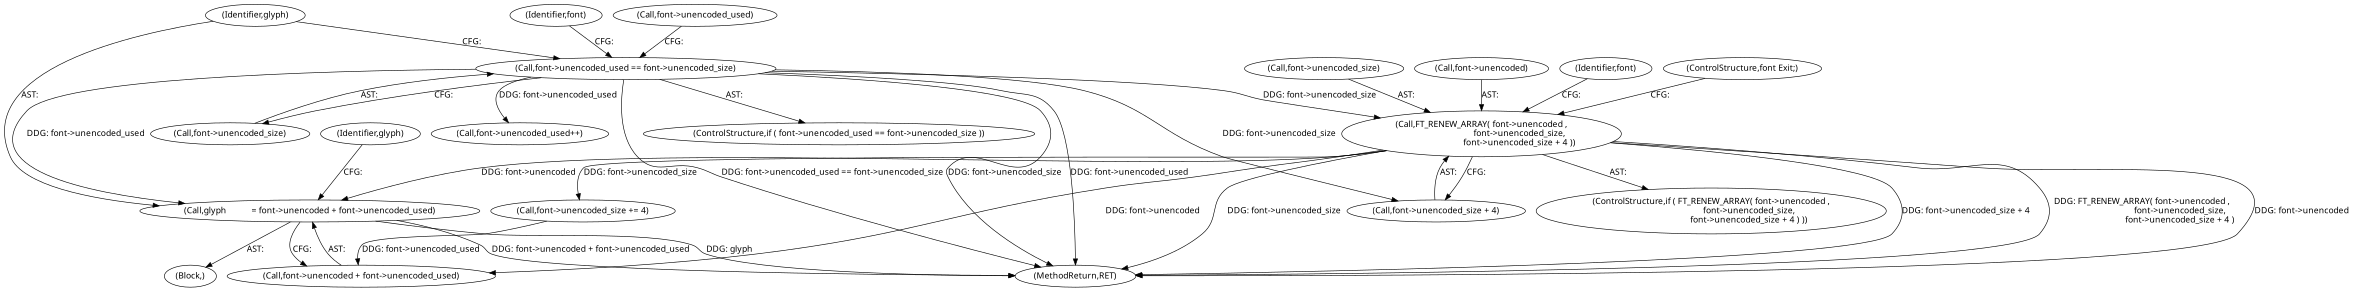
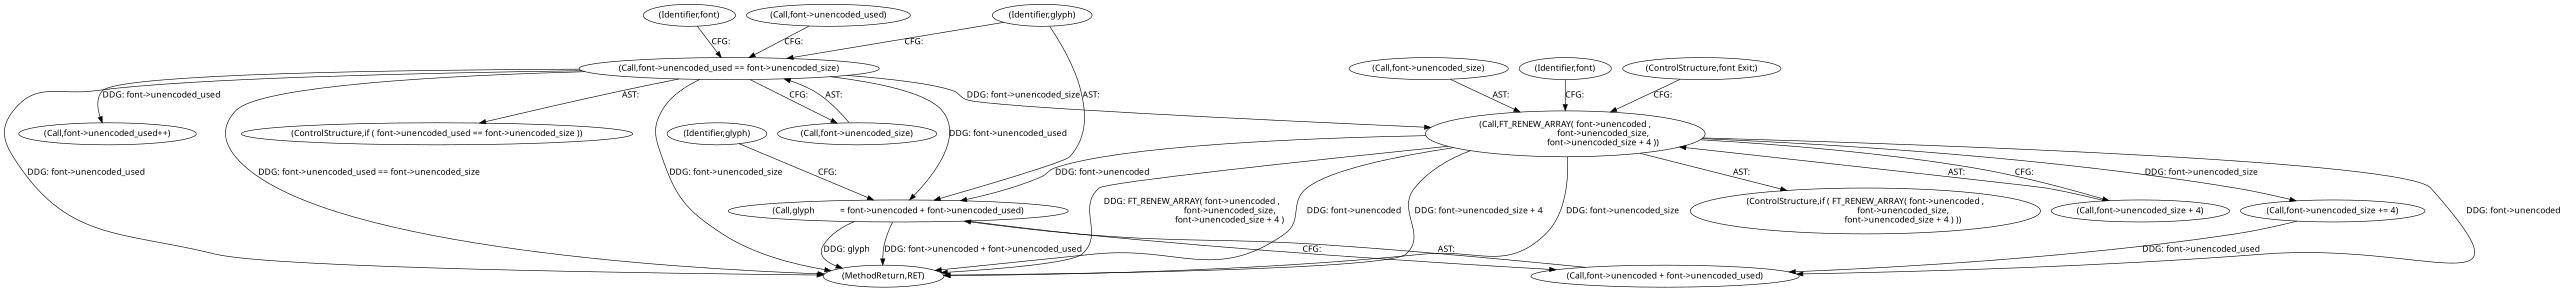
(1482, 69) -> none
(1093, 93) -> none
(190, 276) -> none
